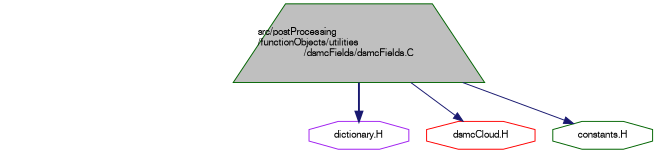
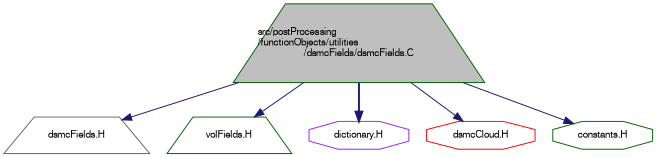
none -> (77, 135)
none -> (229, 135)
